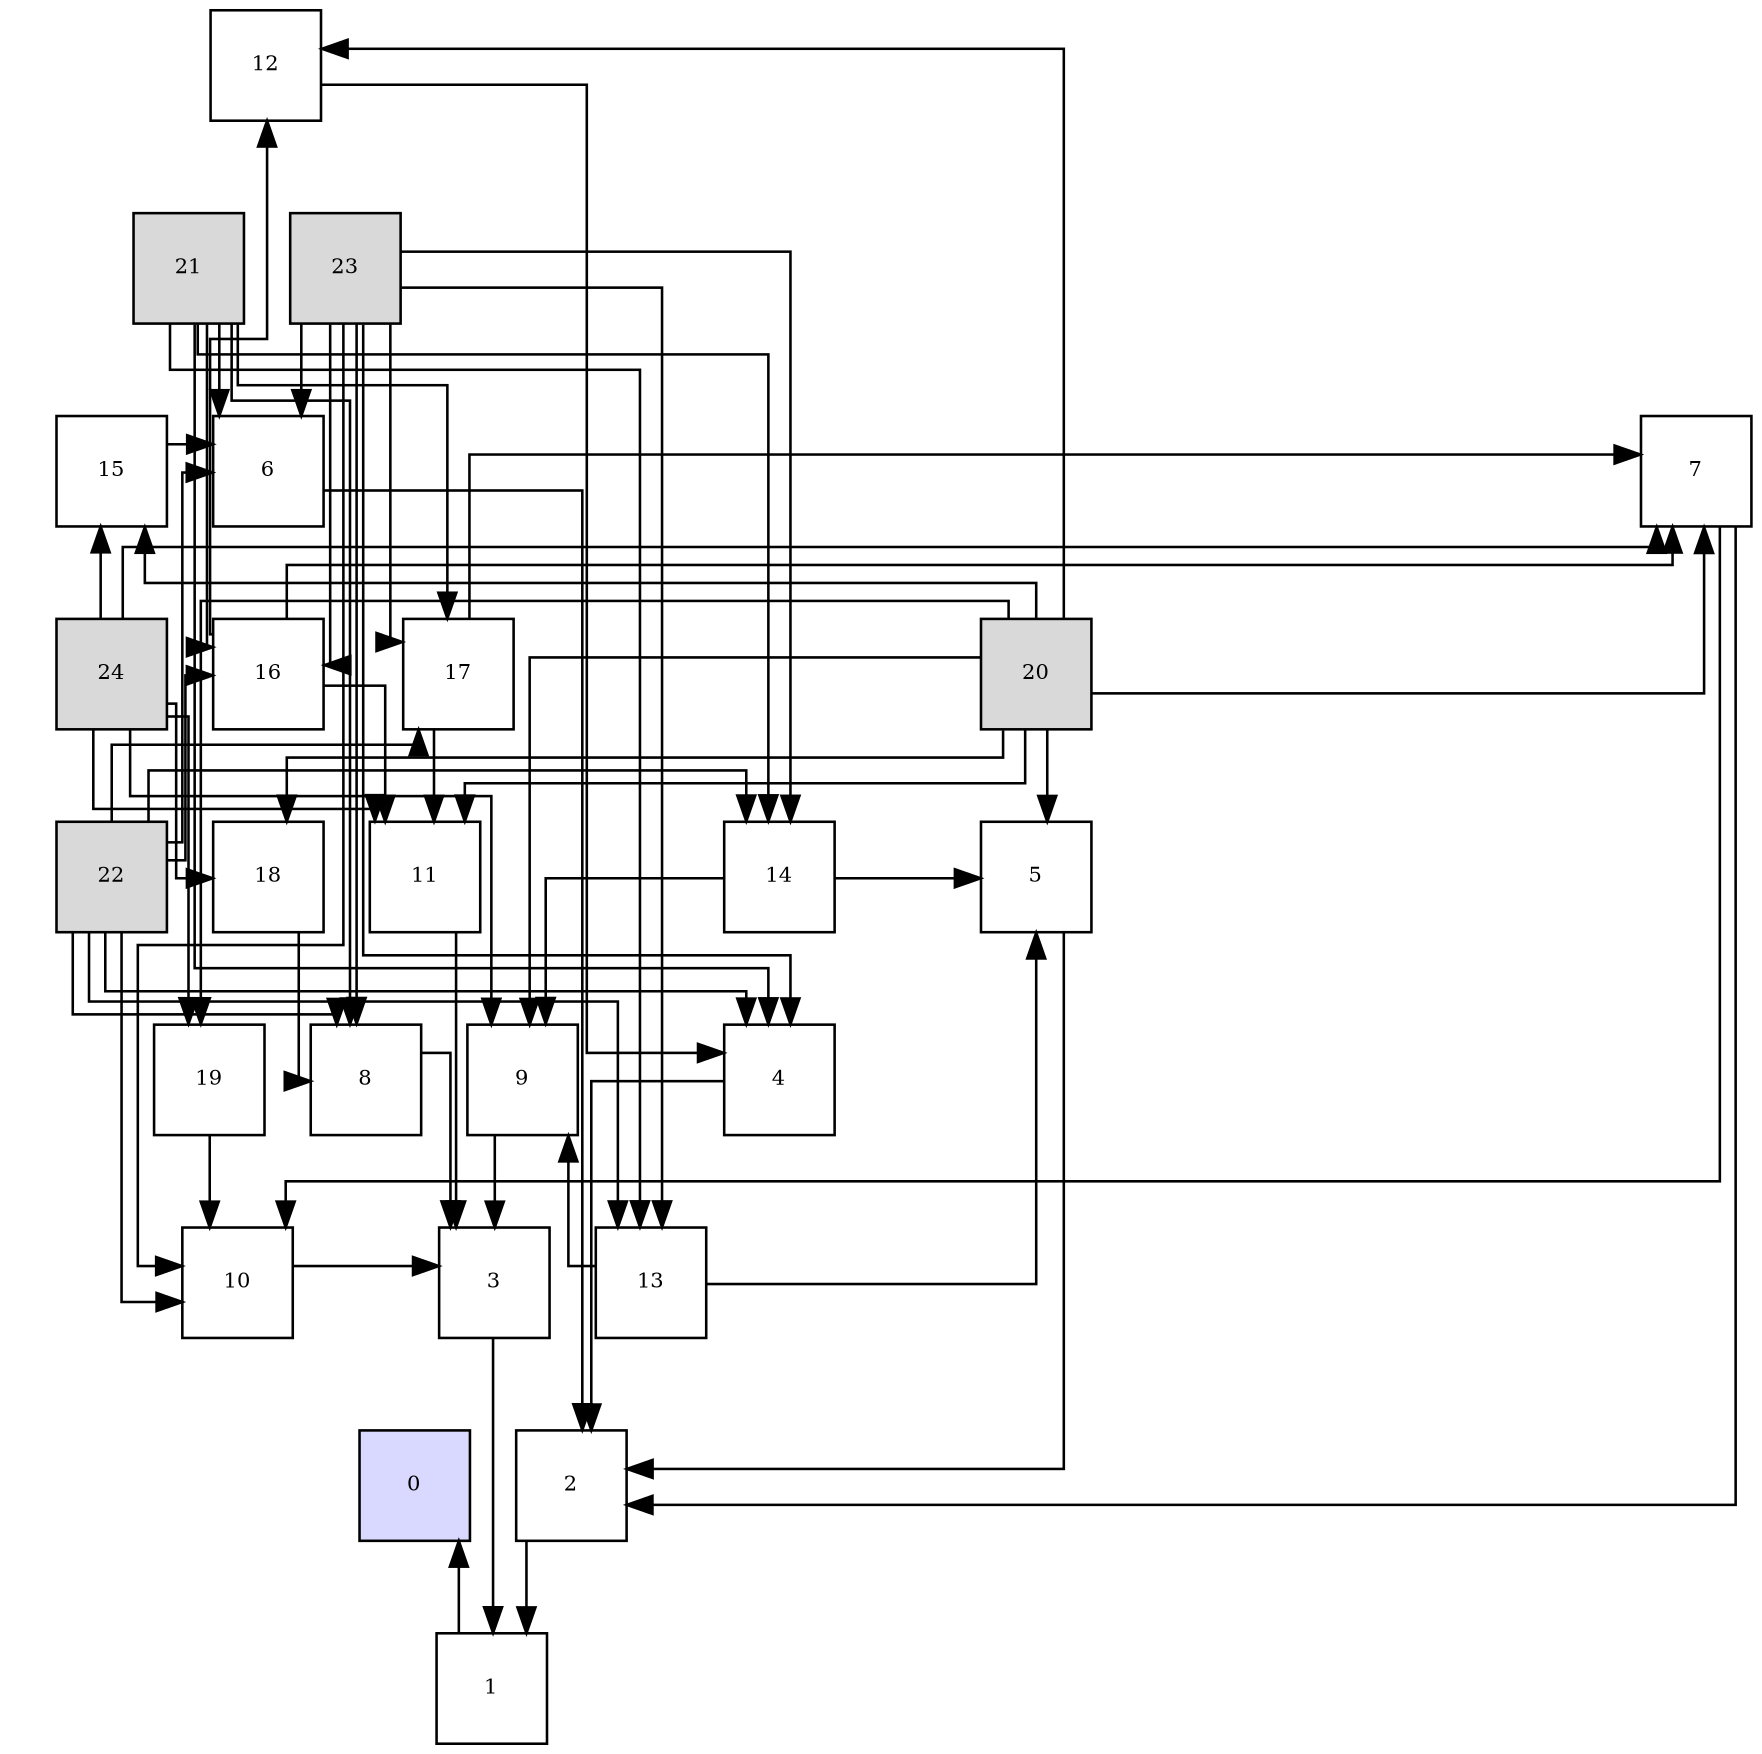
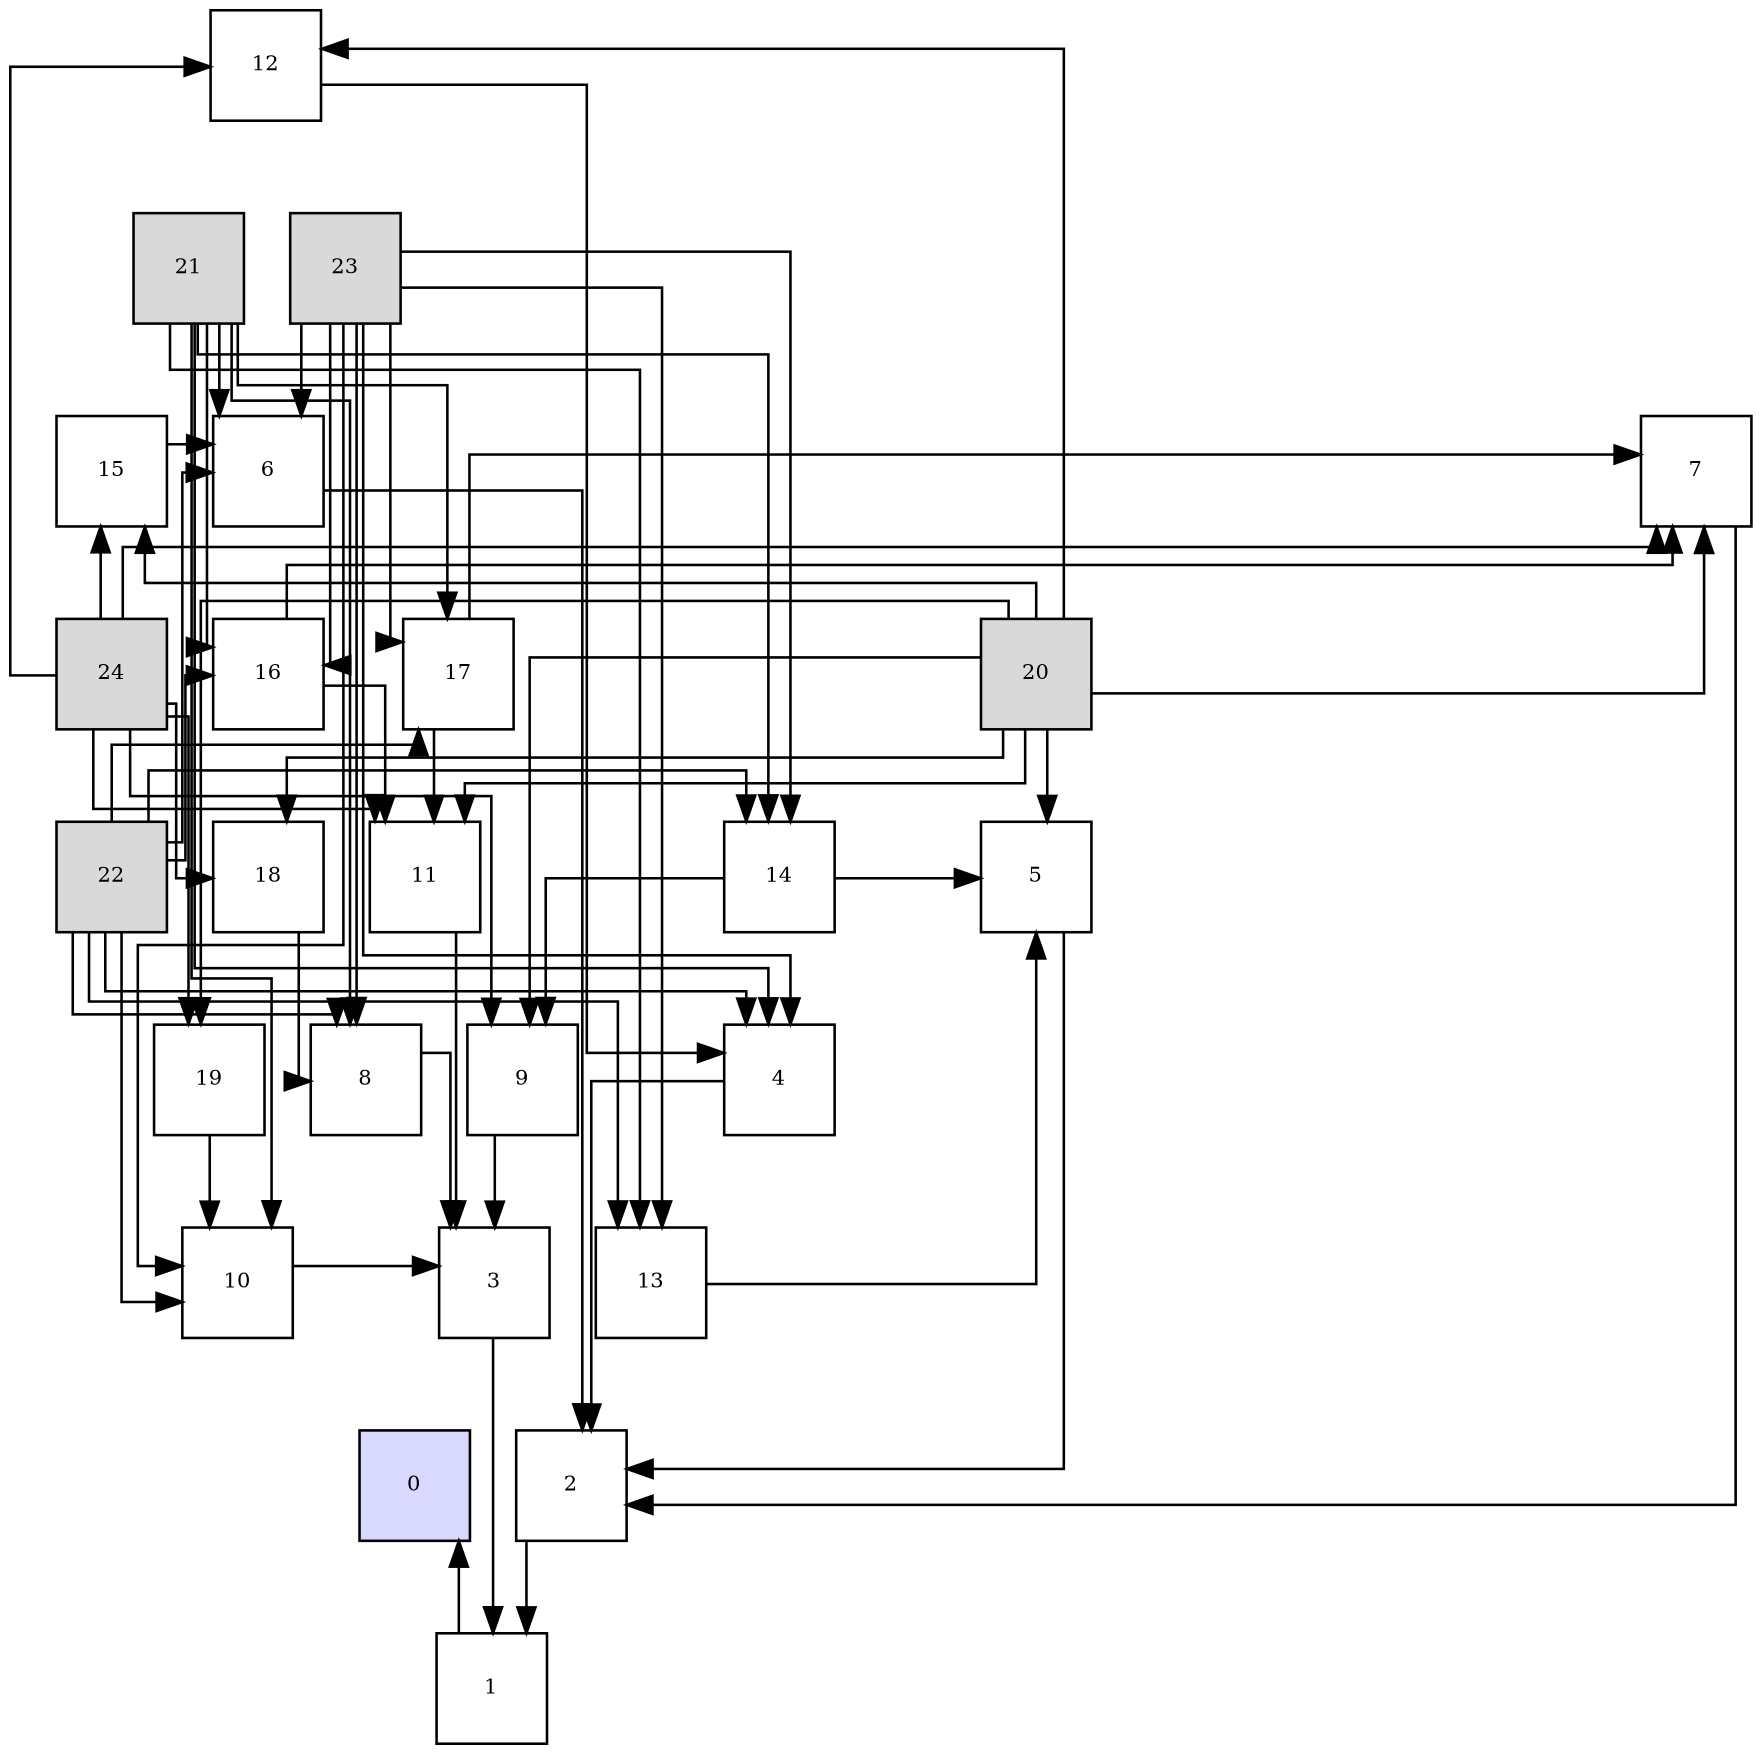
(254, 339) -> (10, 307)
(1320, 1181) -> (192, 803)
(568, 1227) -> none
